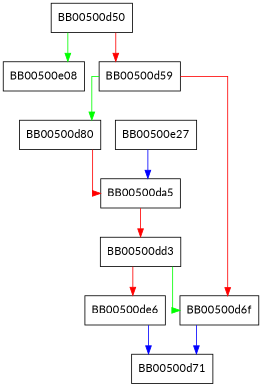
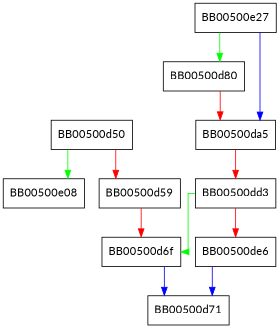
(92, 91) -> (220, 43)
